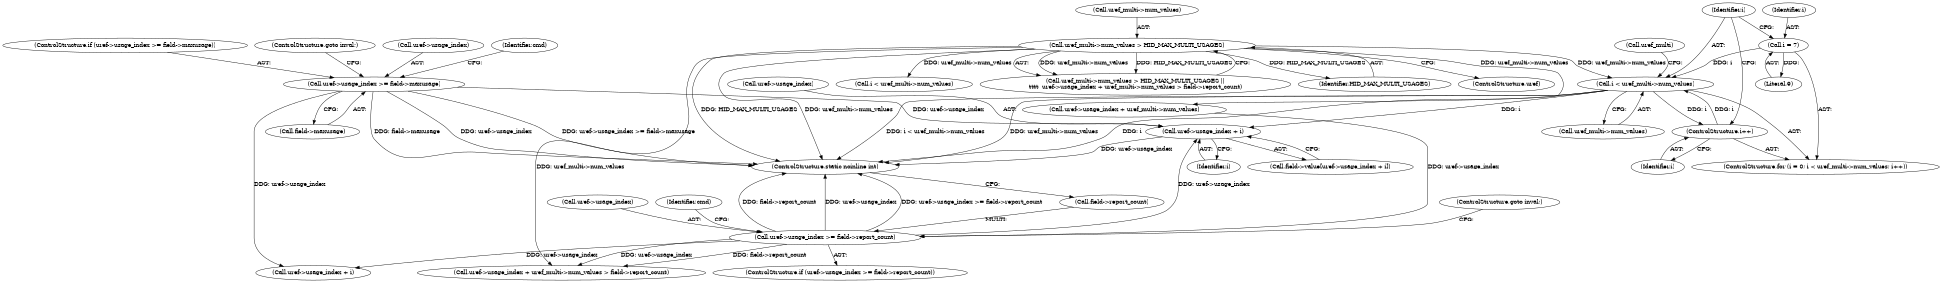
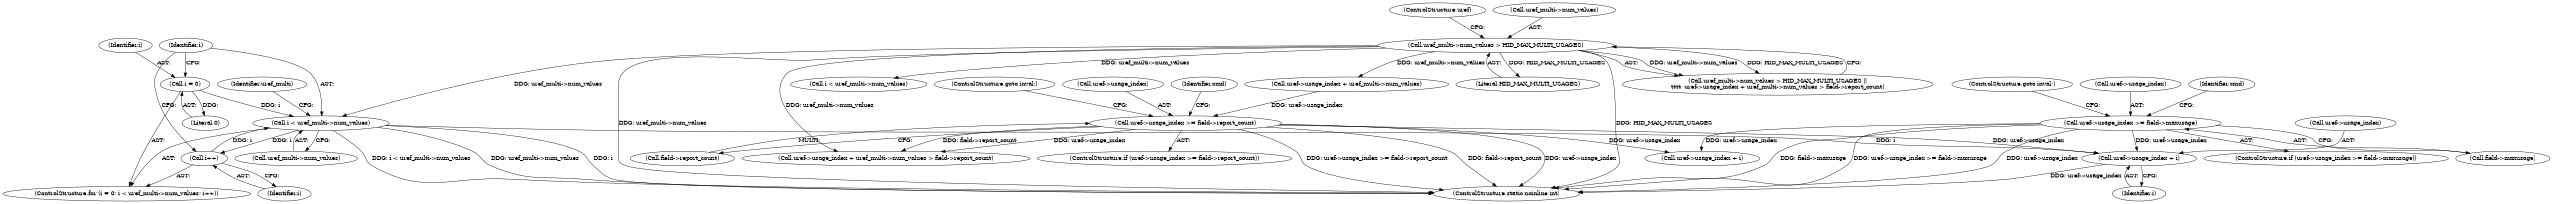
(1650, 45) -> (262, 84)
(1783, 45) -> (185, 84)
(1372, 58) -> (1465, 27)
(249, 65) -> (2226, 140)
(1375, 84) -> (1528, 84)
(1779, 84) -> (205, 123)
(1720, 132) -> (204, 158)
(1330, 167) -> none
(970, 185) -> (912, 137)
